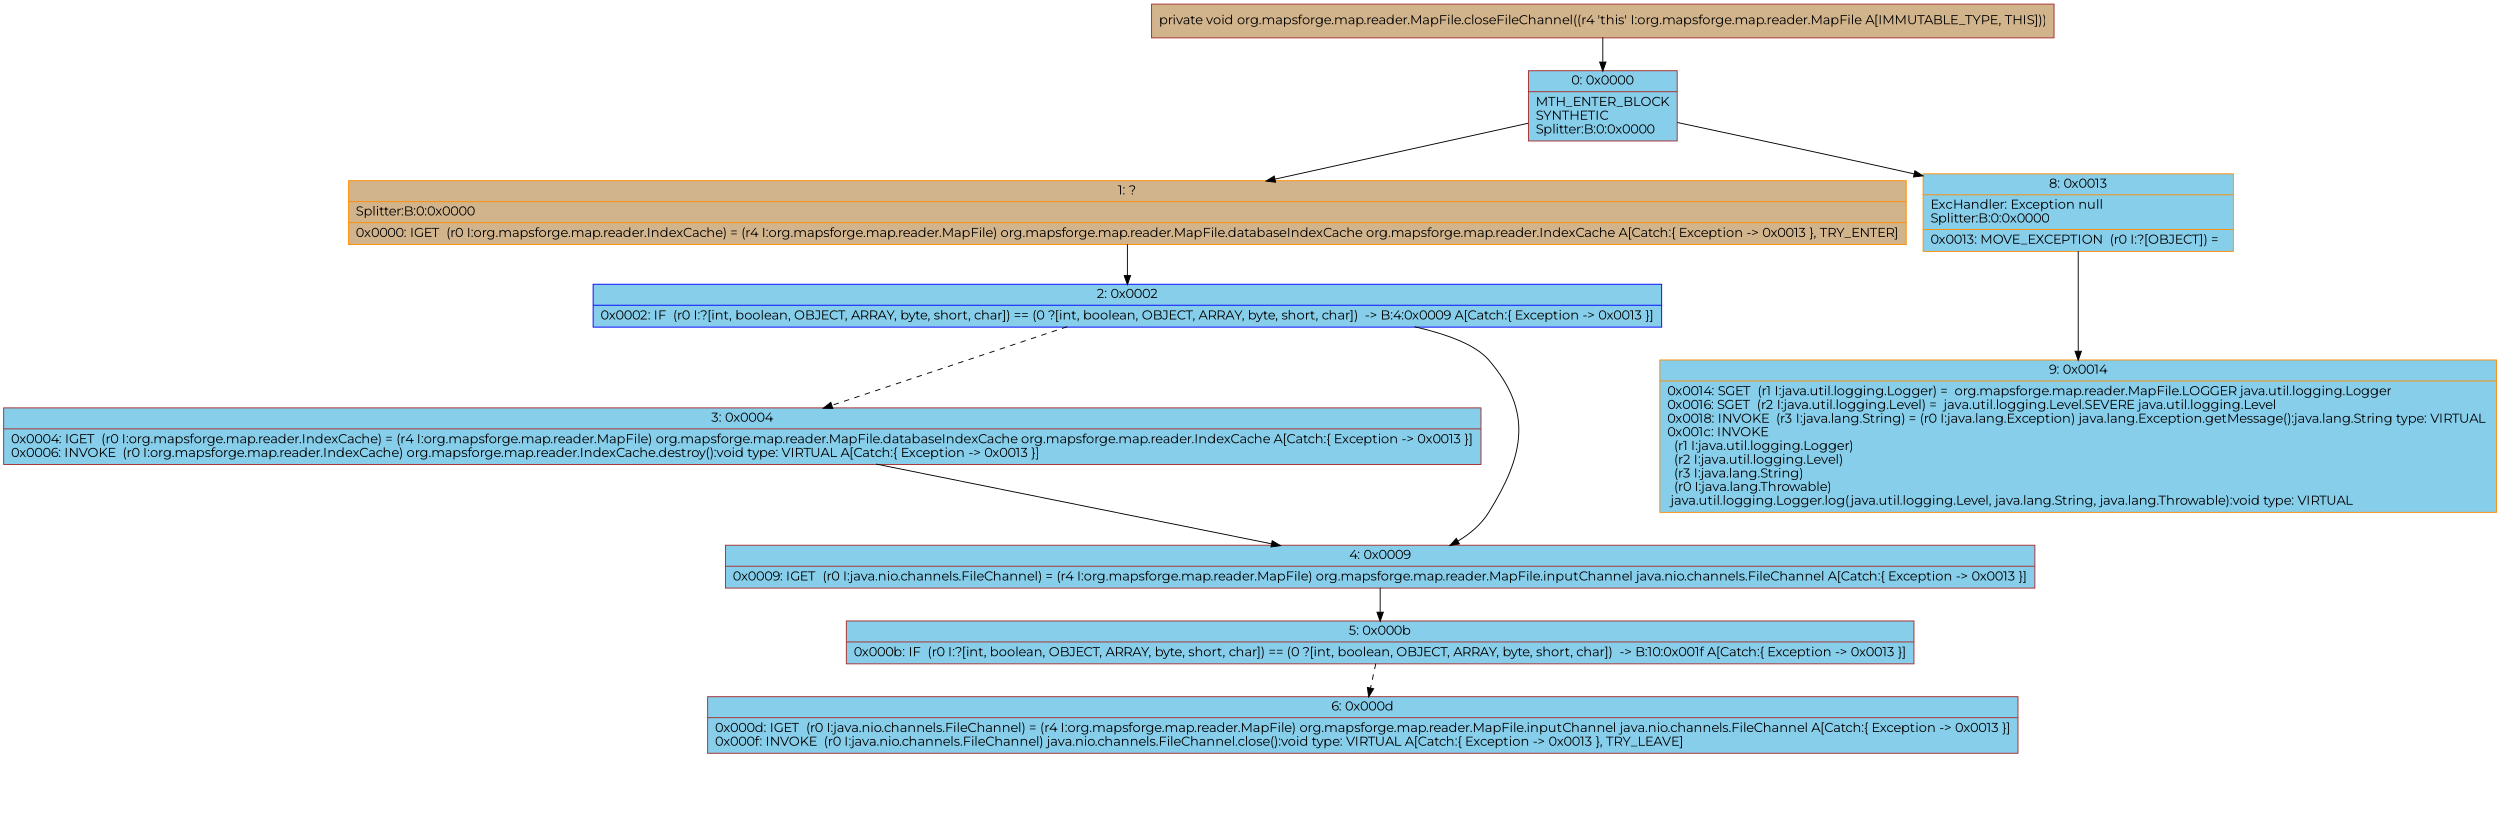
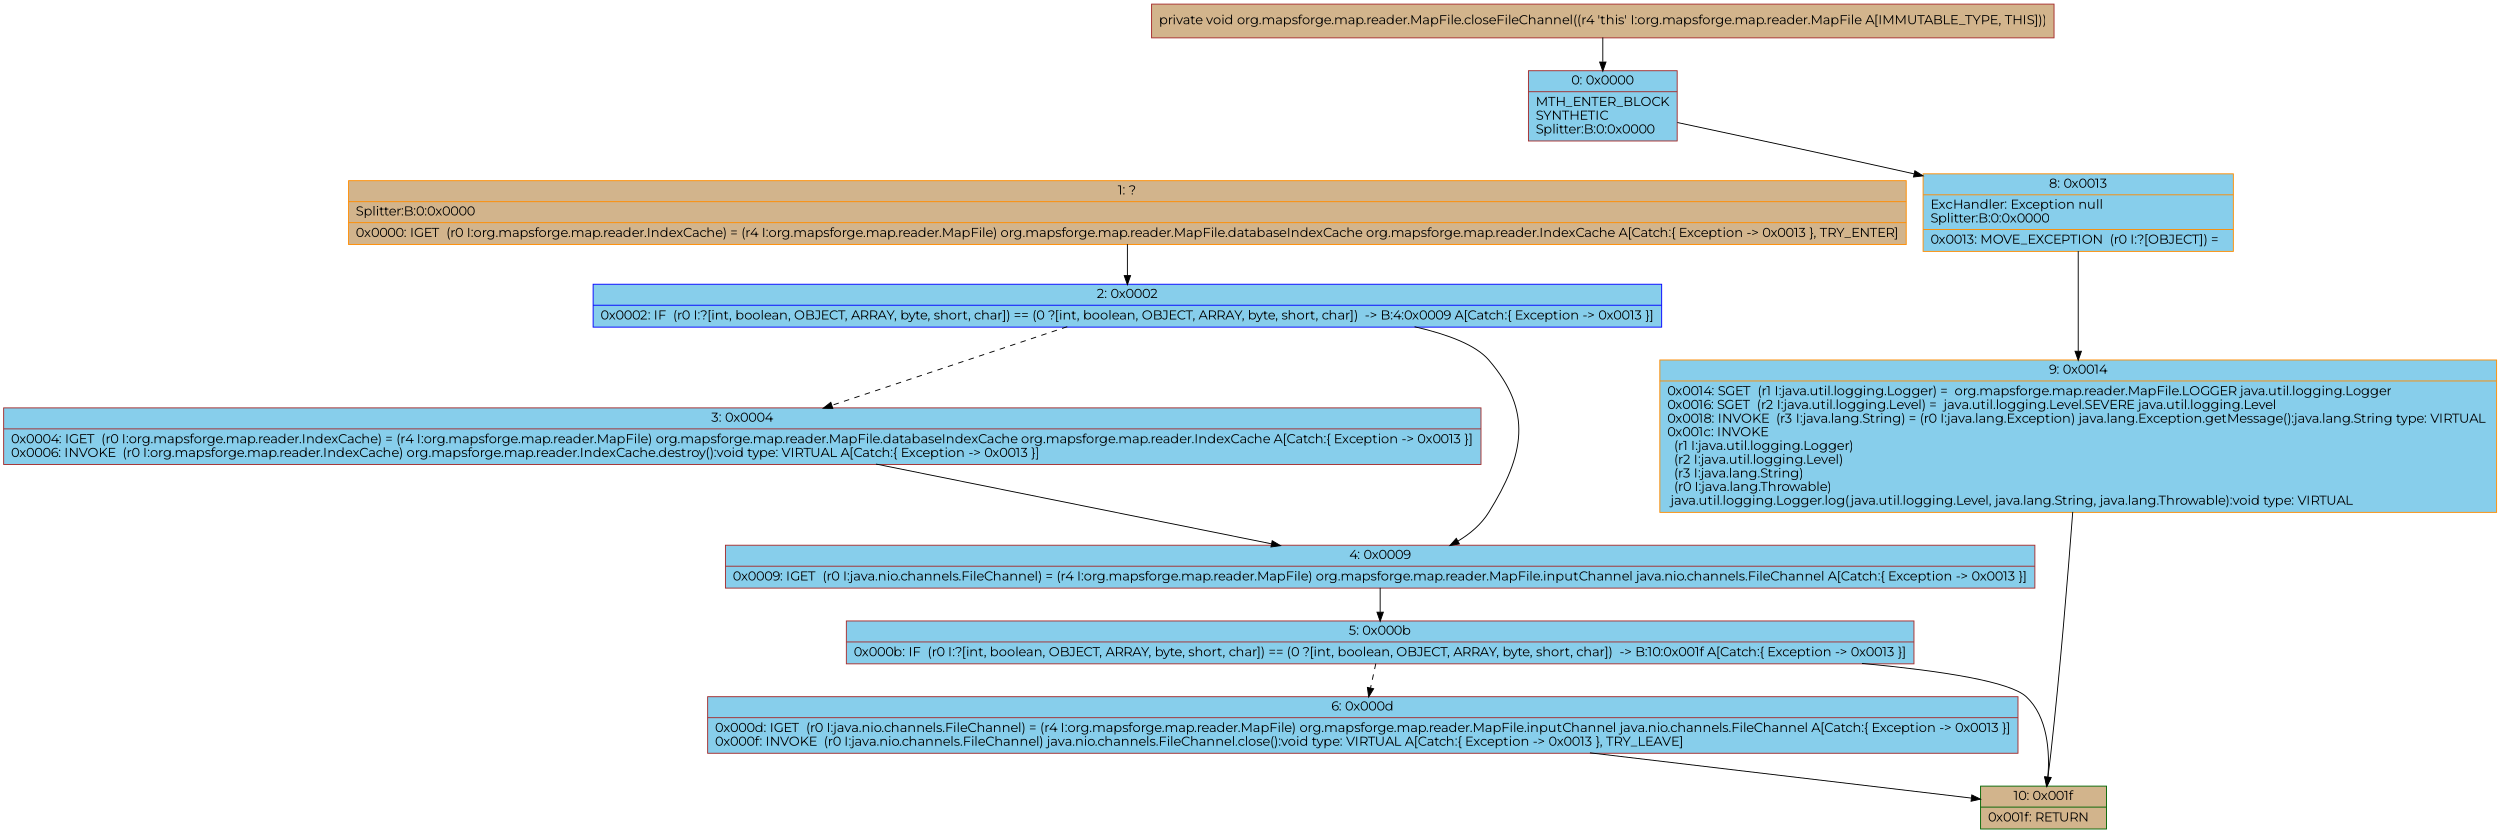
(1402, 151) -> none
none -> (2044, 808)
